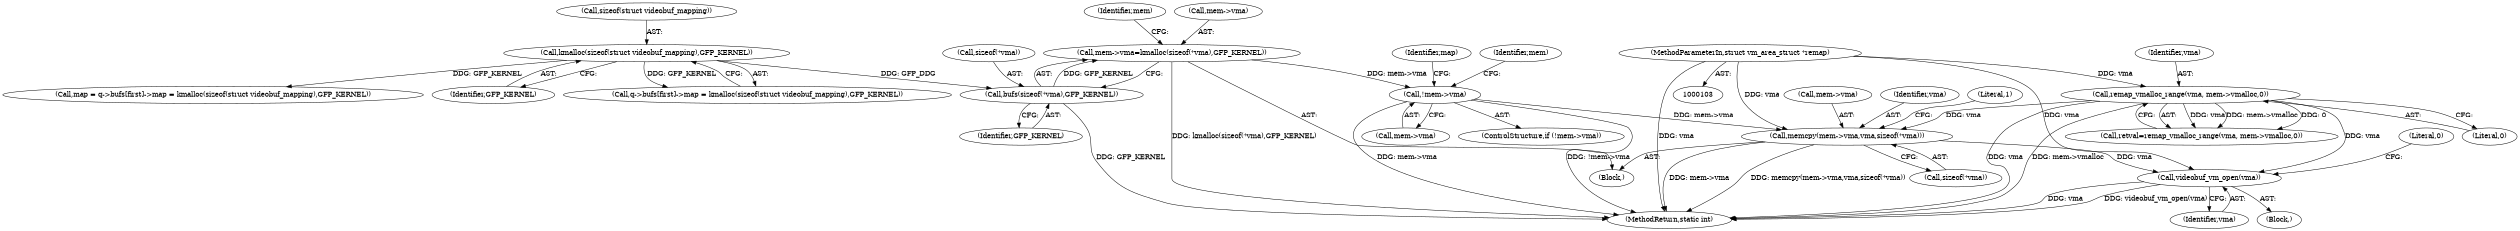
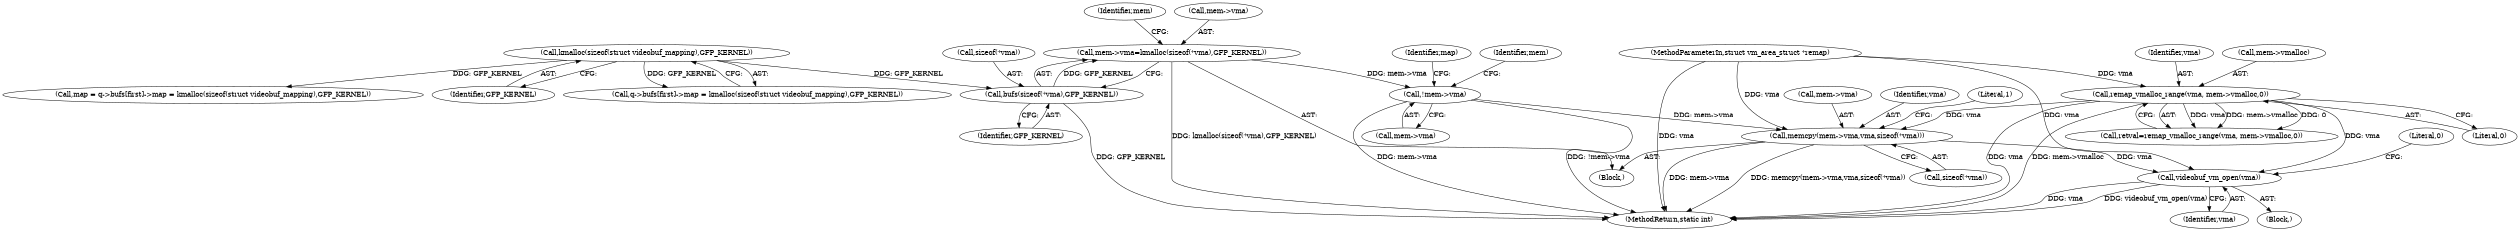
(647, 12) -> none
none -> (2274, 53)
(908, 74) -> (908, 74)
(1698, 95) -> none
(1541, 137) -> none
